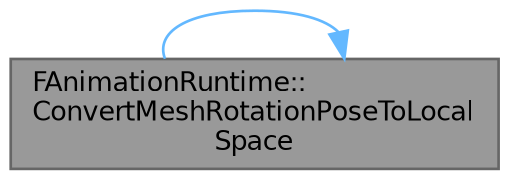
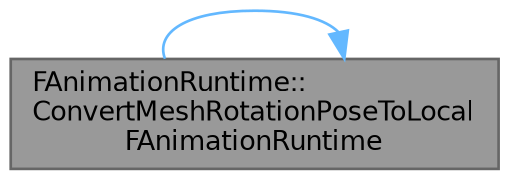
(255, 114) -> (255, 114)
